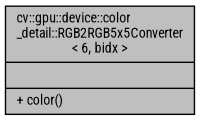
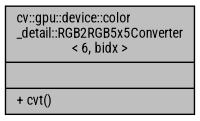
(40, 101) -> (34, 101)
